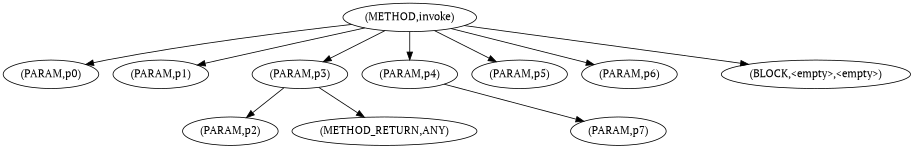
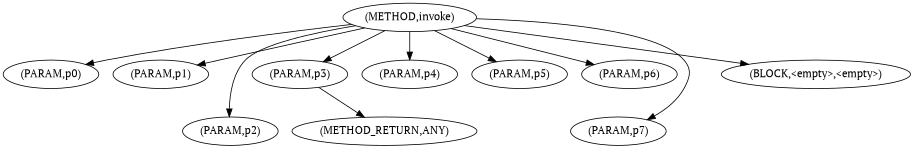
(268, 100) -> (298, 38)
(510, 102) -> (619, 33)
